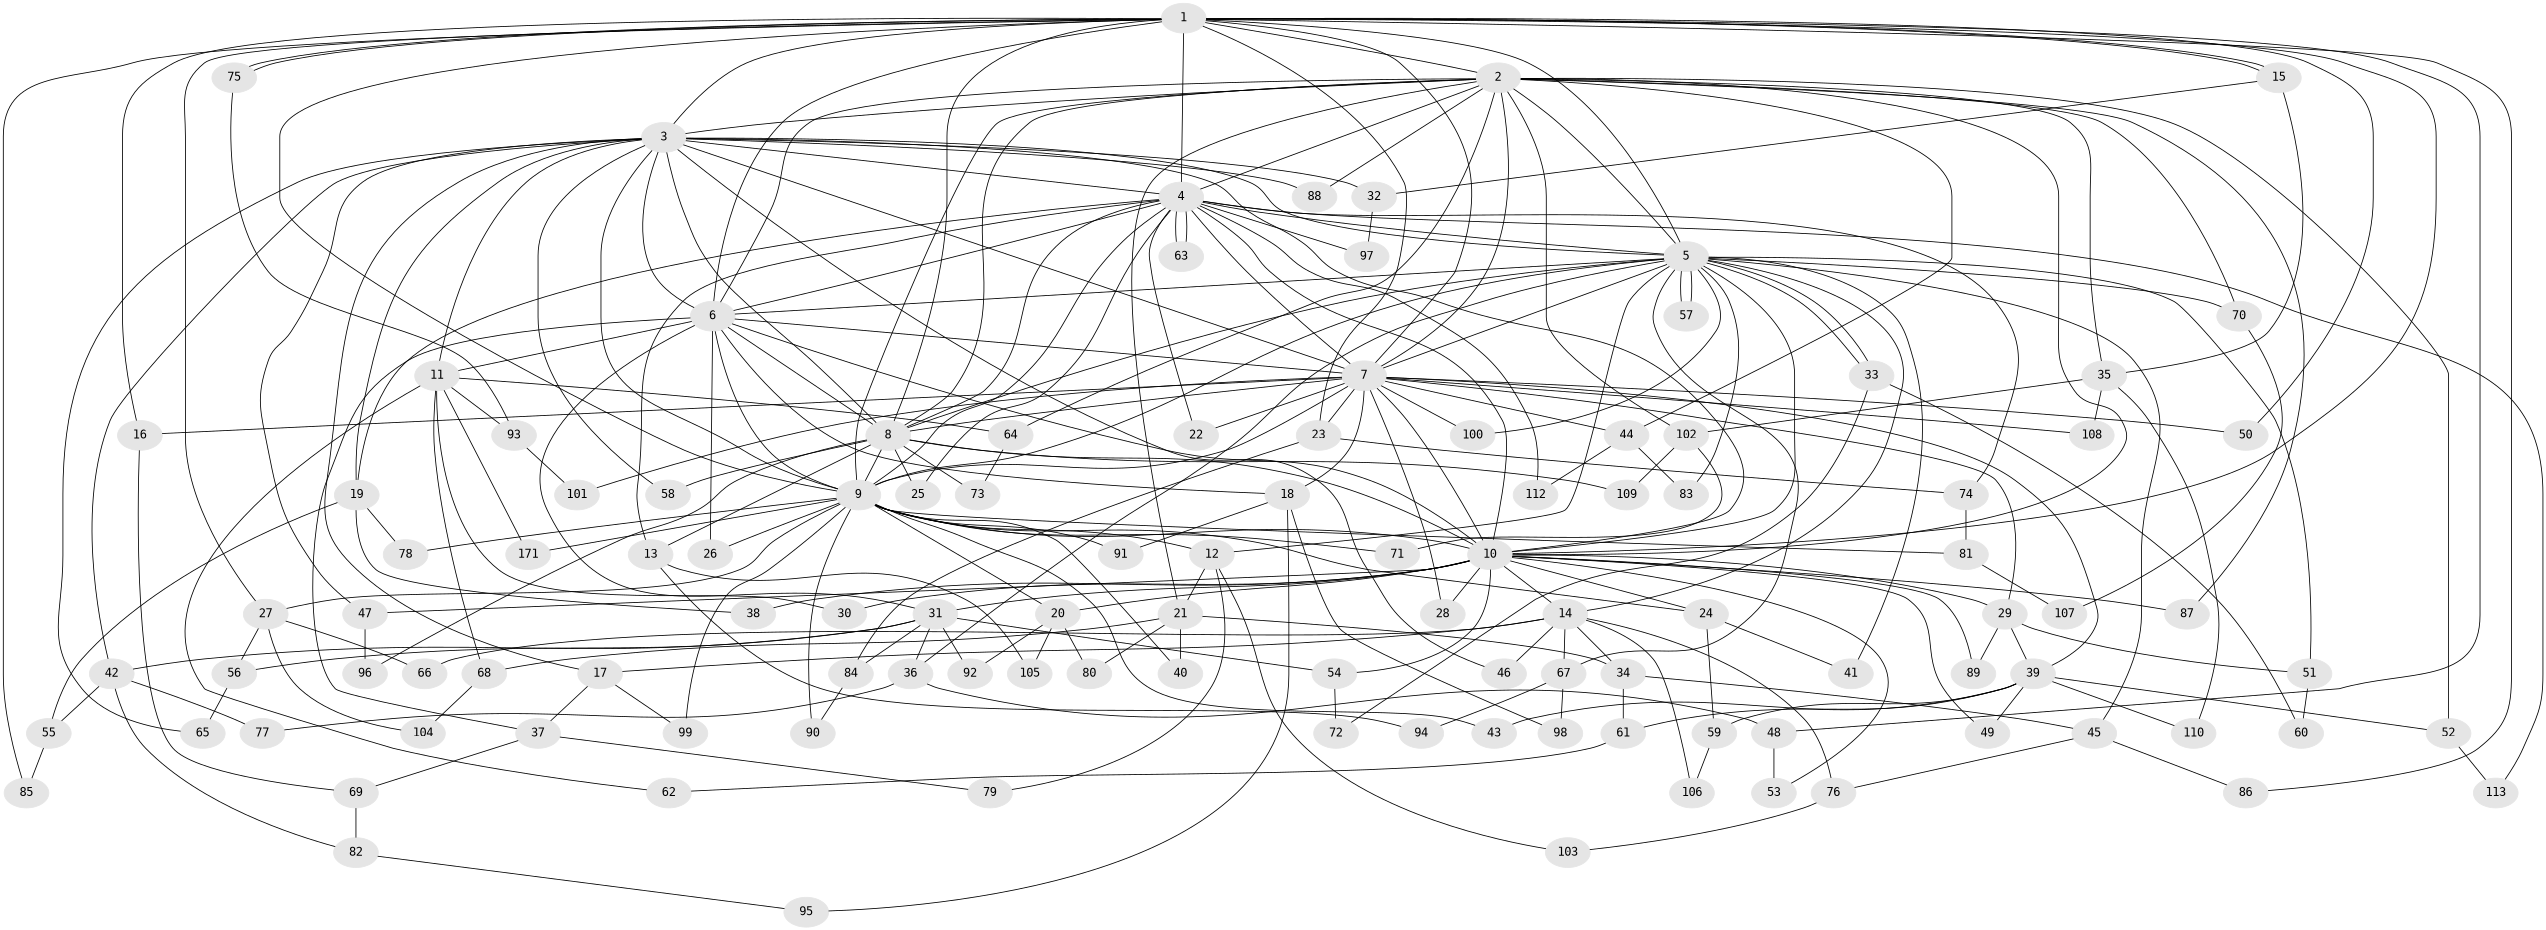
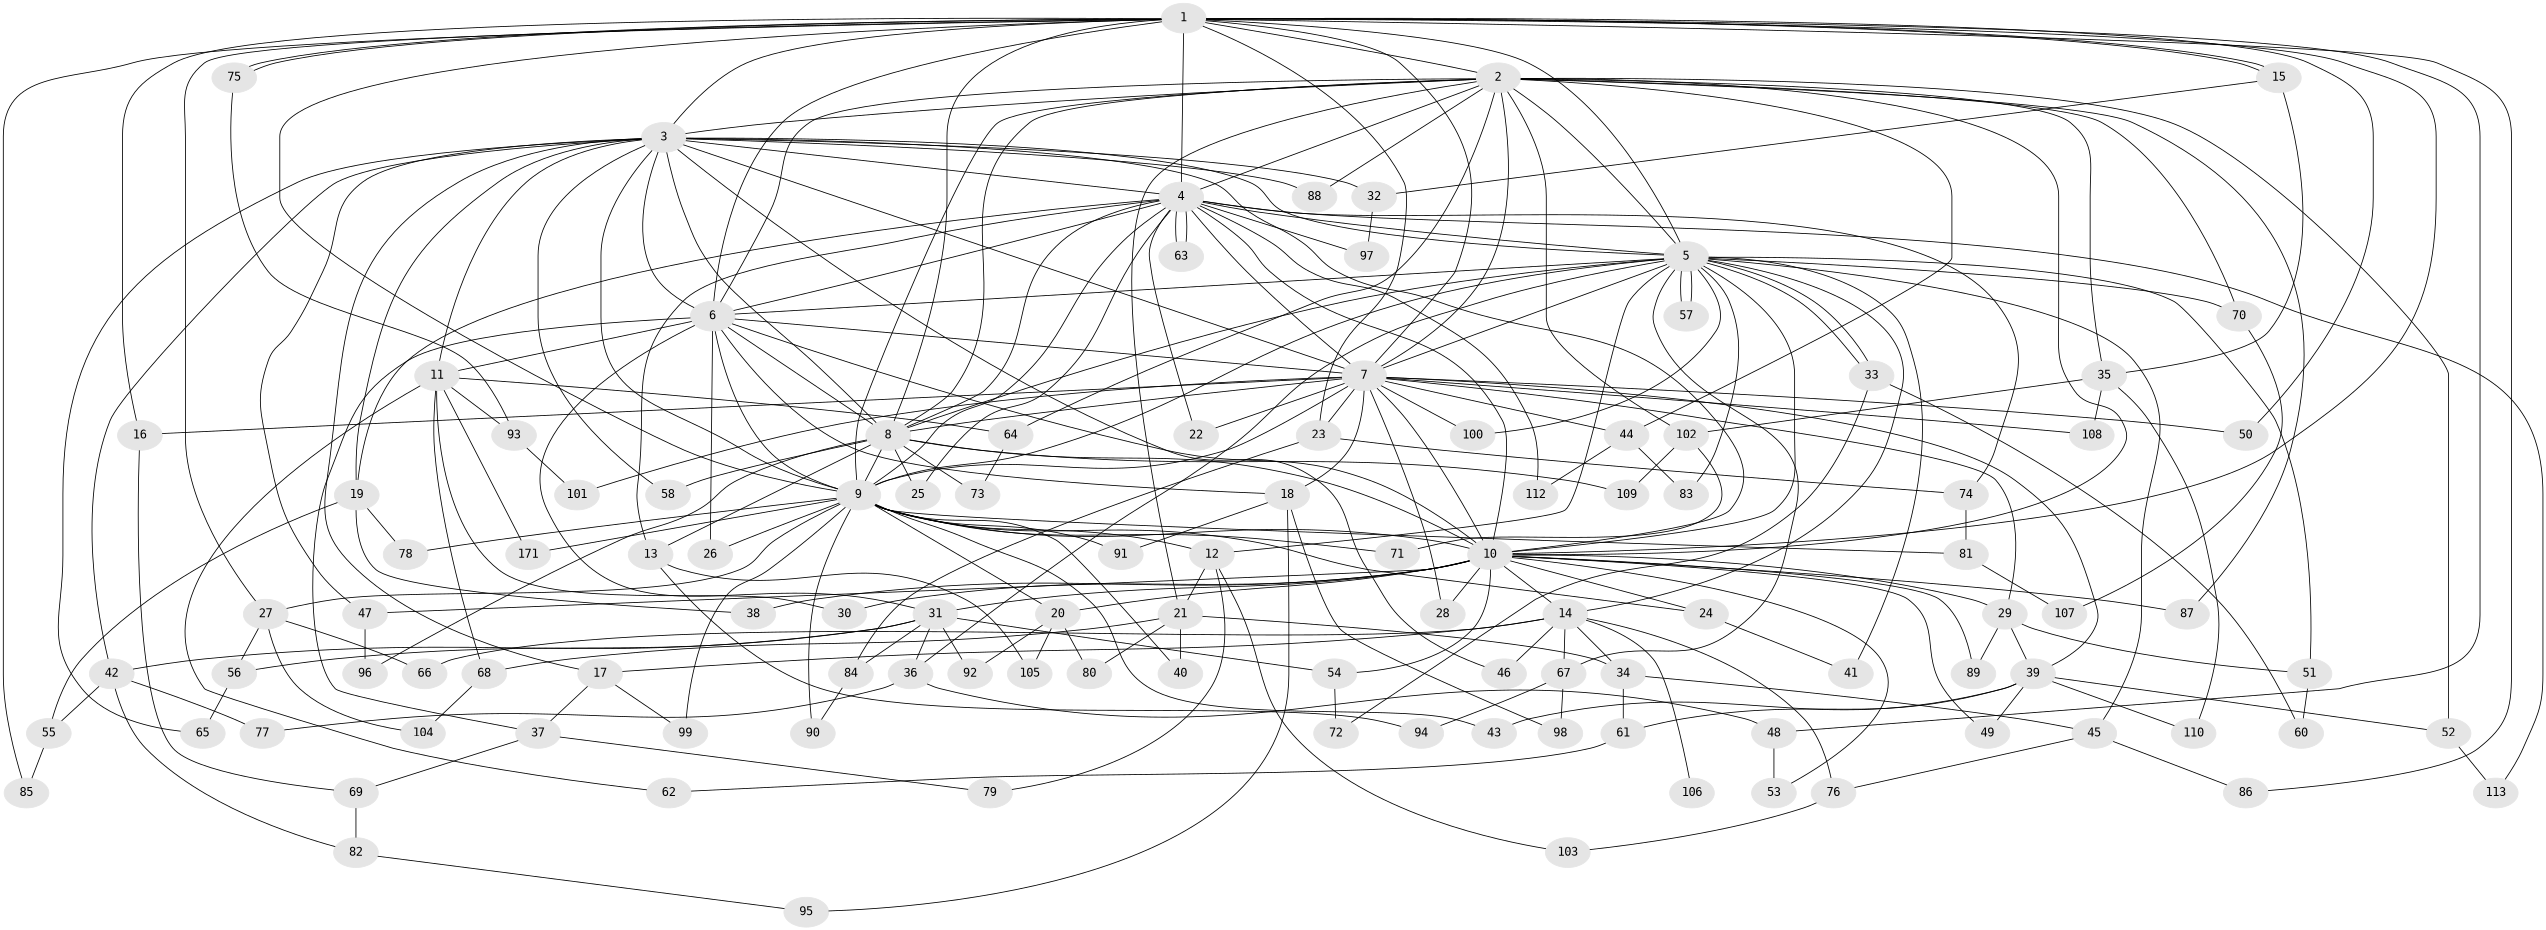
(1714, 733) -> none
